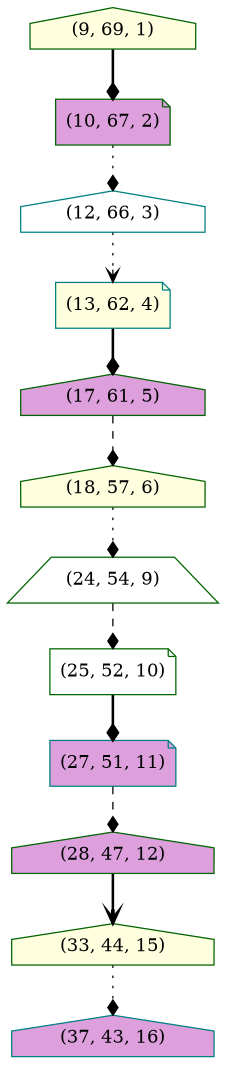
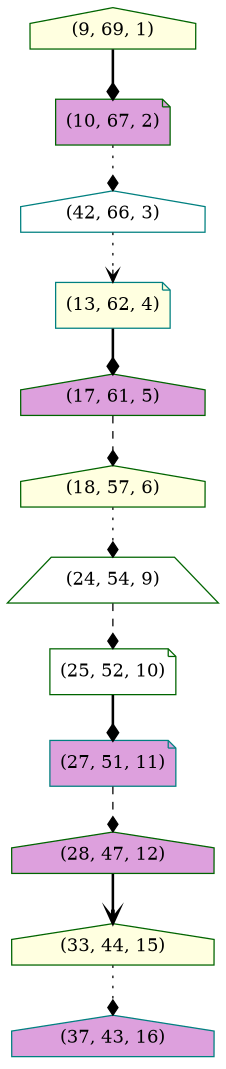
(113, 214) -> (113, 214)
